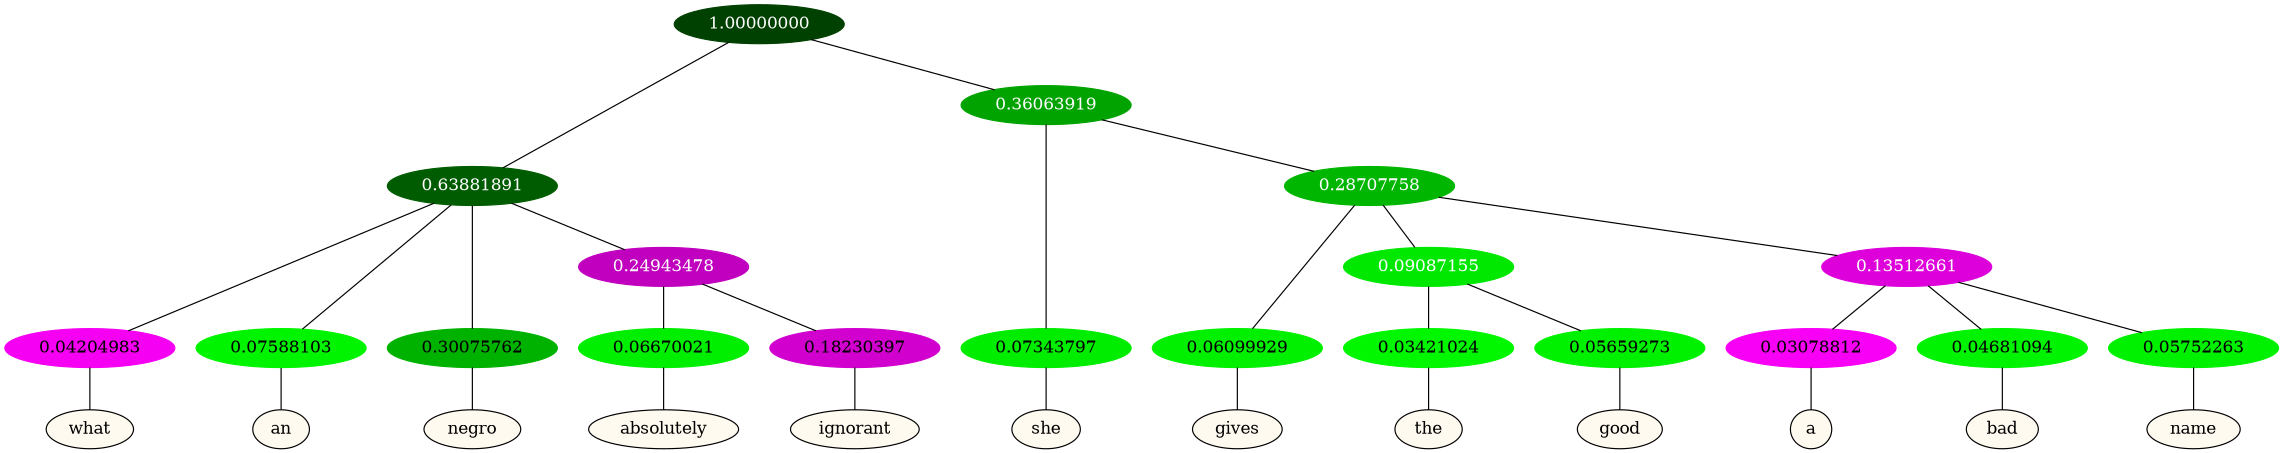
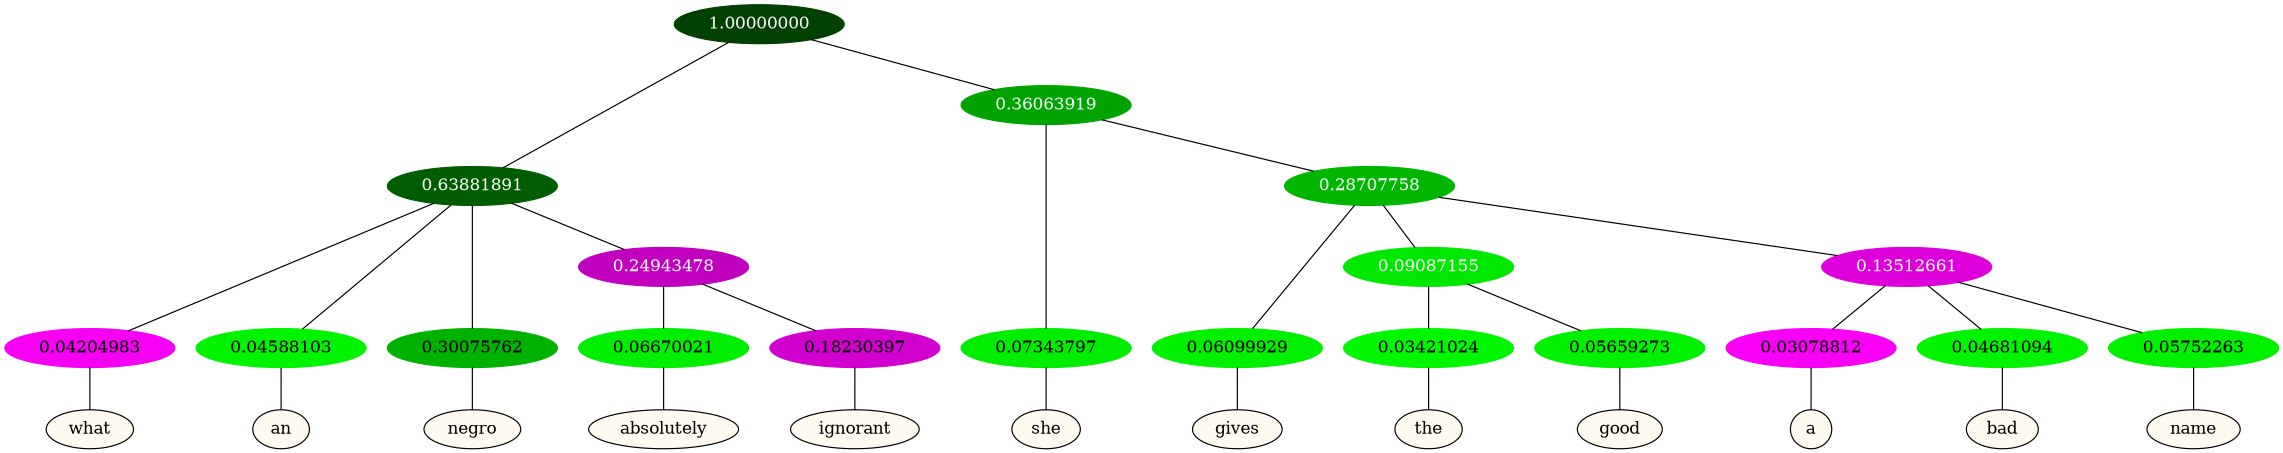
(281, 348) -> (281, 348)
